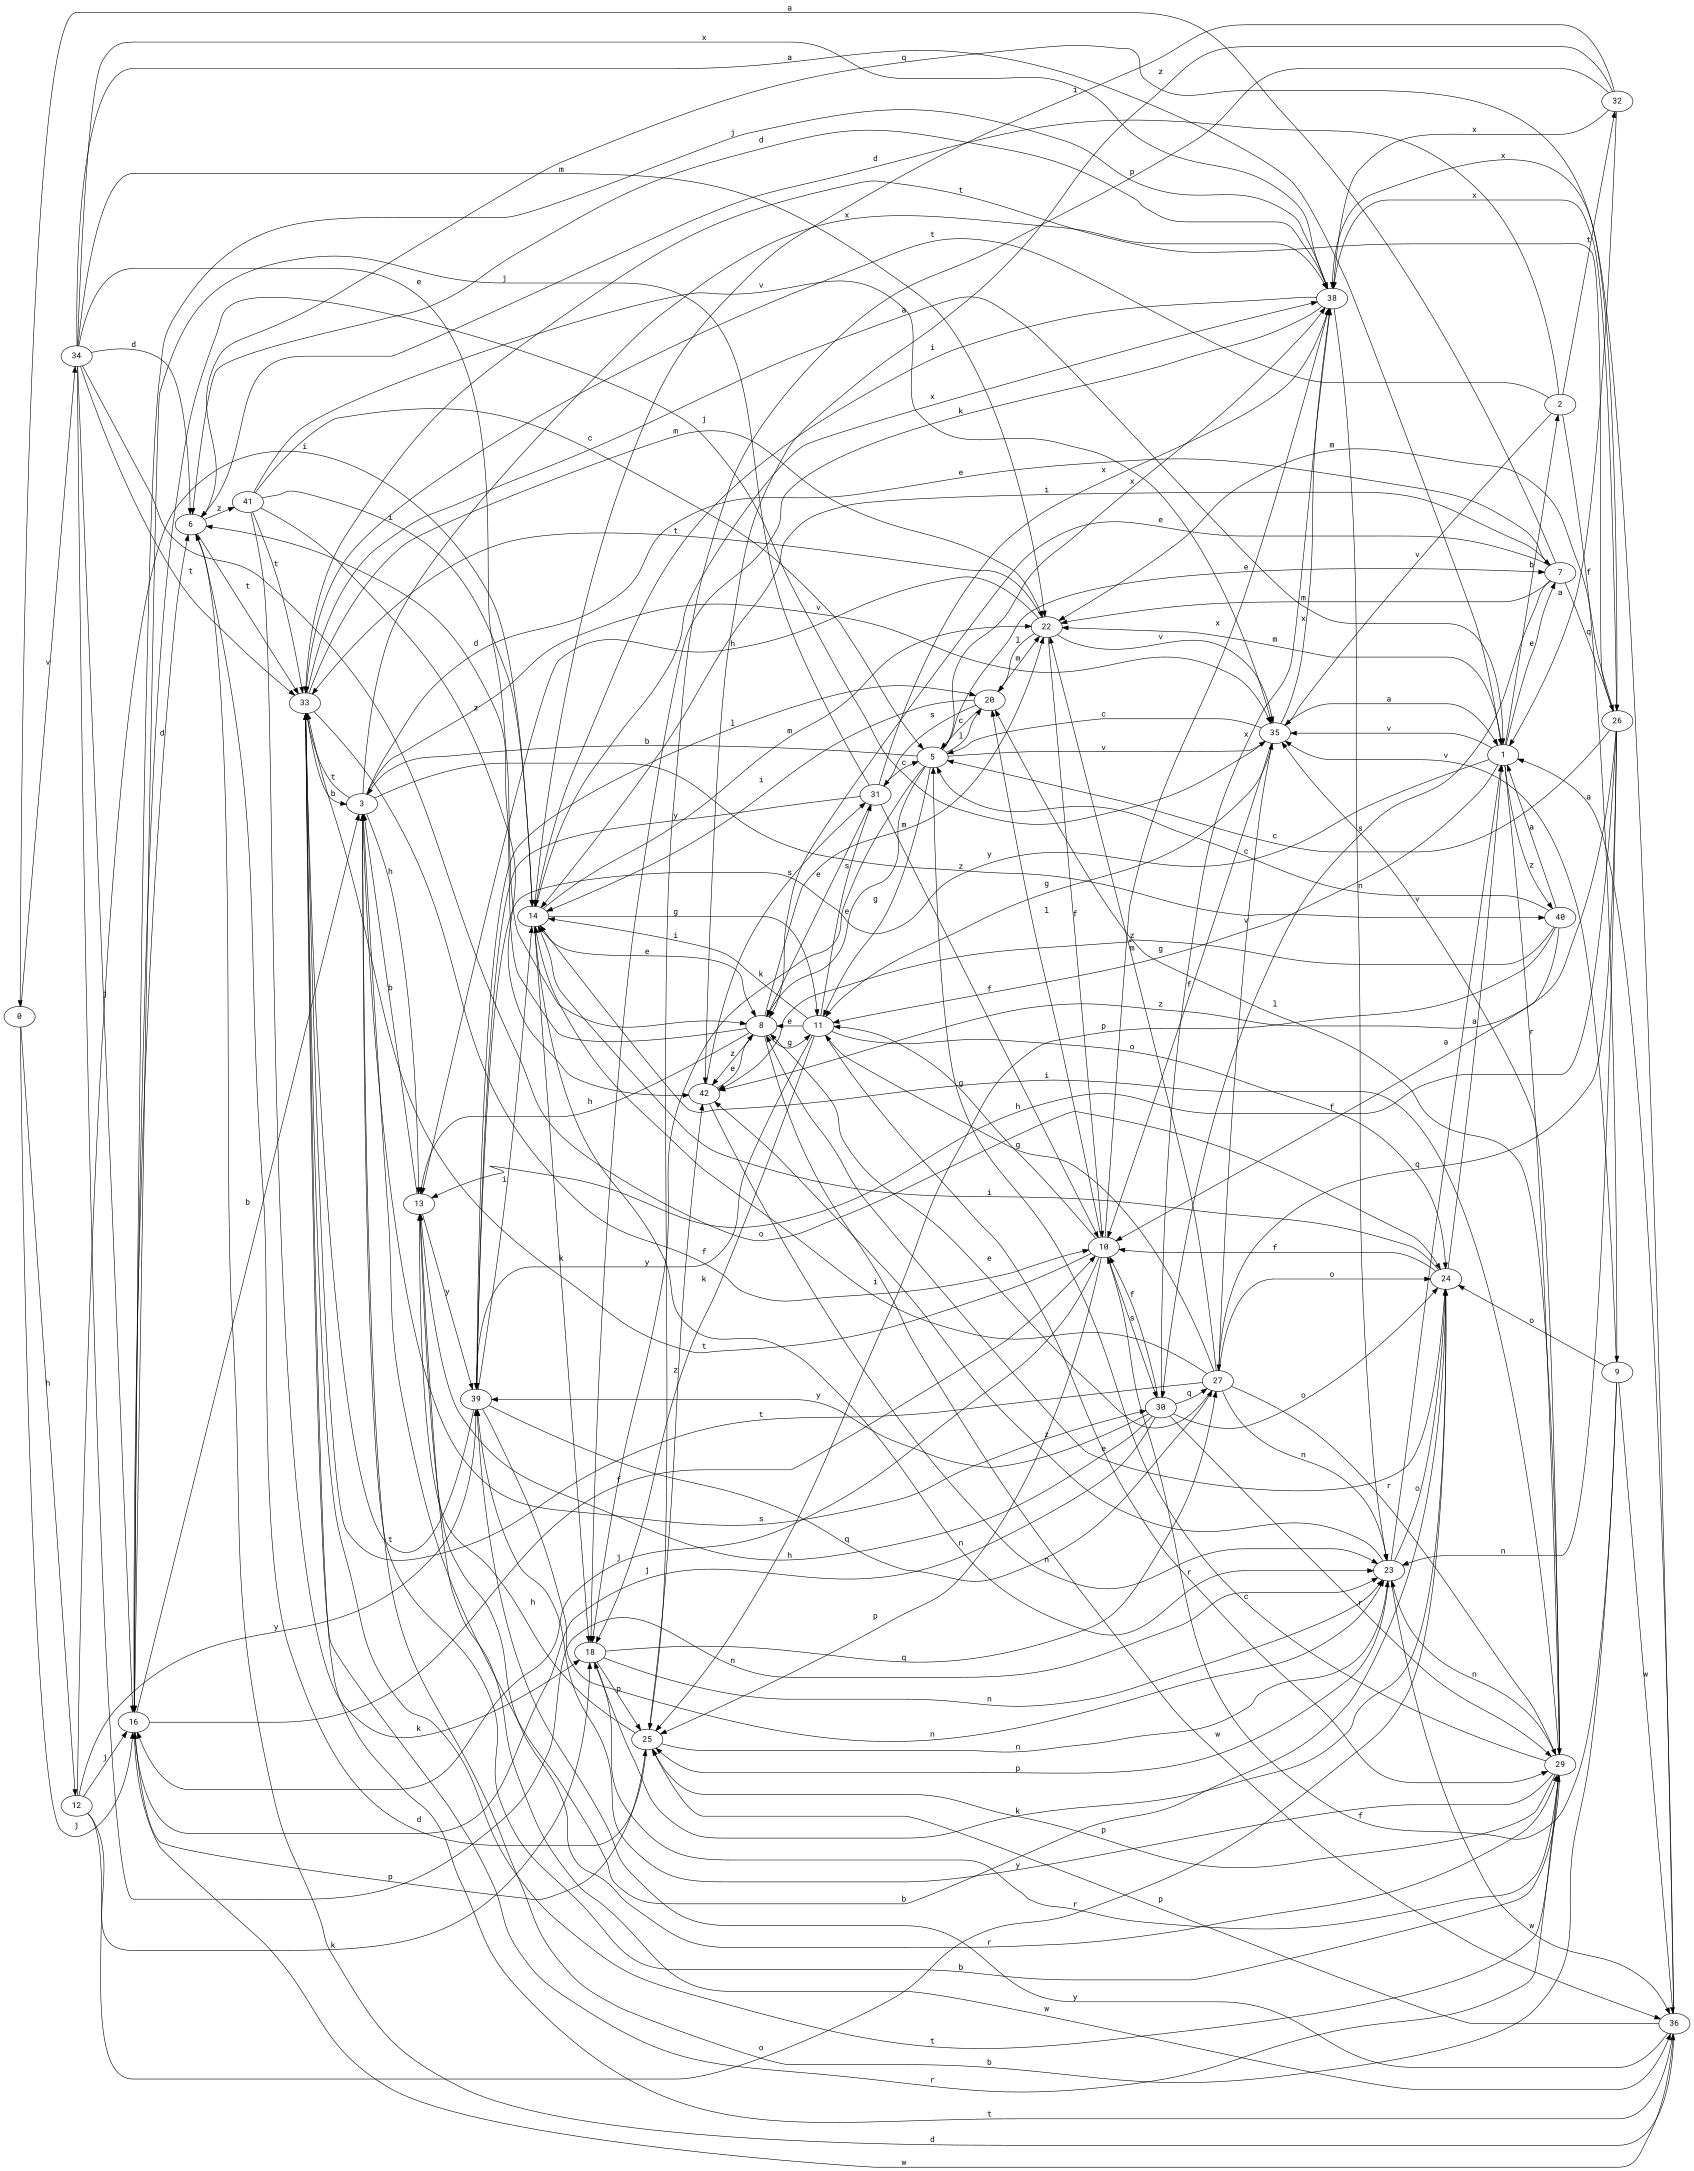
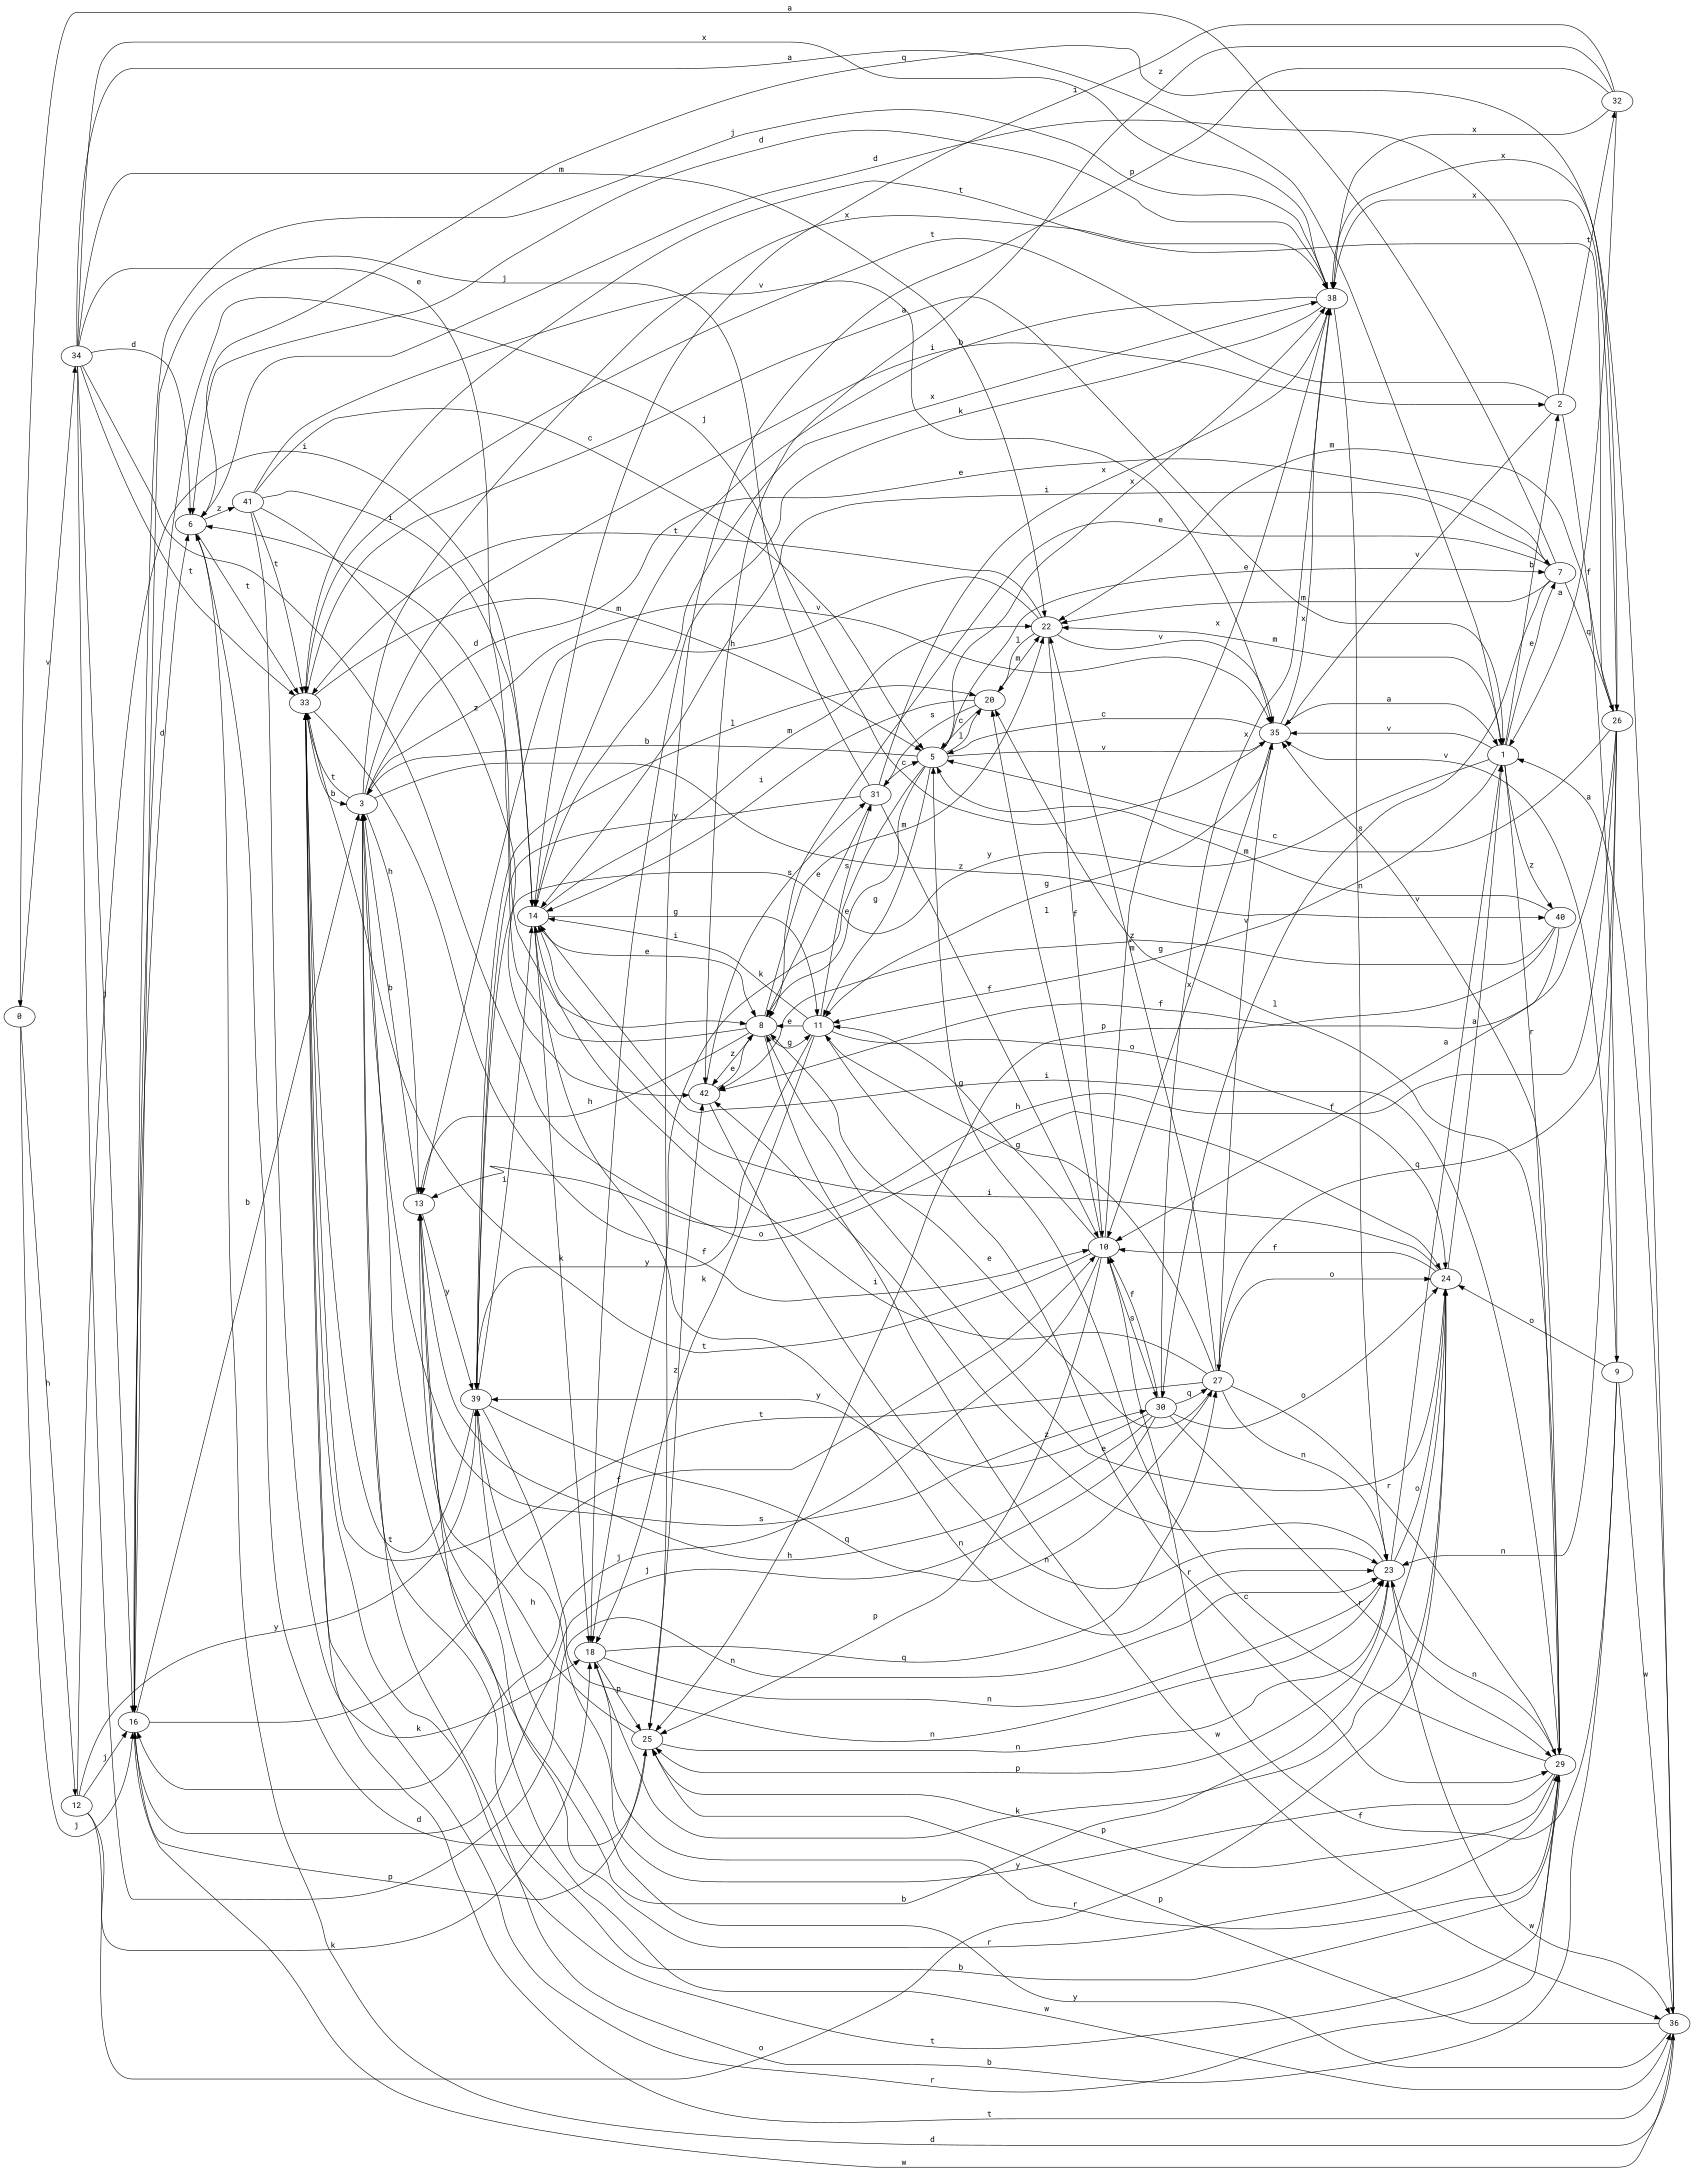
none -> (837, 393)
(653, 444) -> (617, 613)
(1533, 839) -> none
(1246, 852) -> (1246, 852)
(1189, 985) -> (1189, 985)
(1161, 1004) -> (1161, 1004)
